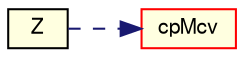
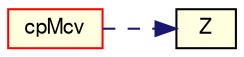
(94, 29) -> (129, 29)
